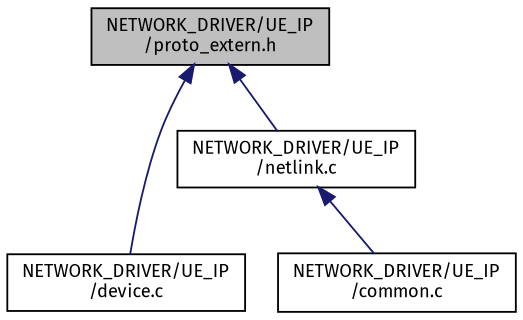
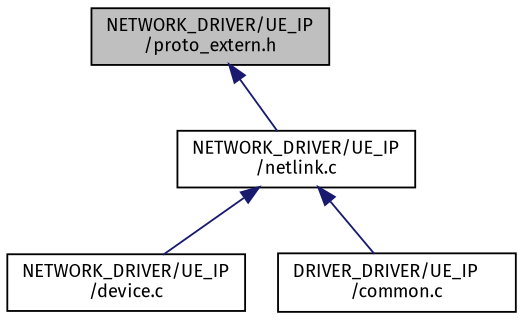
(150, 165) -> (203, 226)
(397, 283) -> (397, 283)
